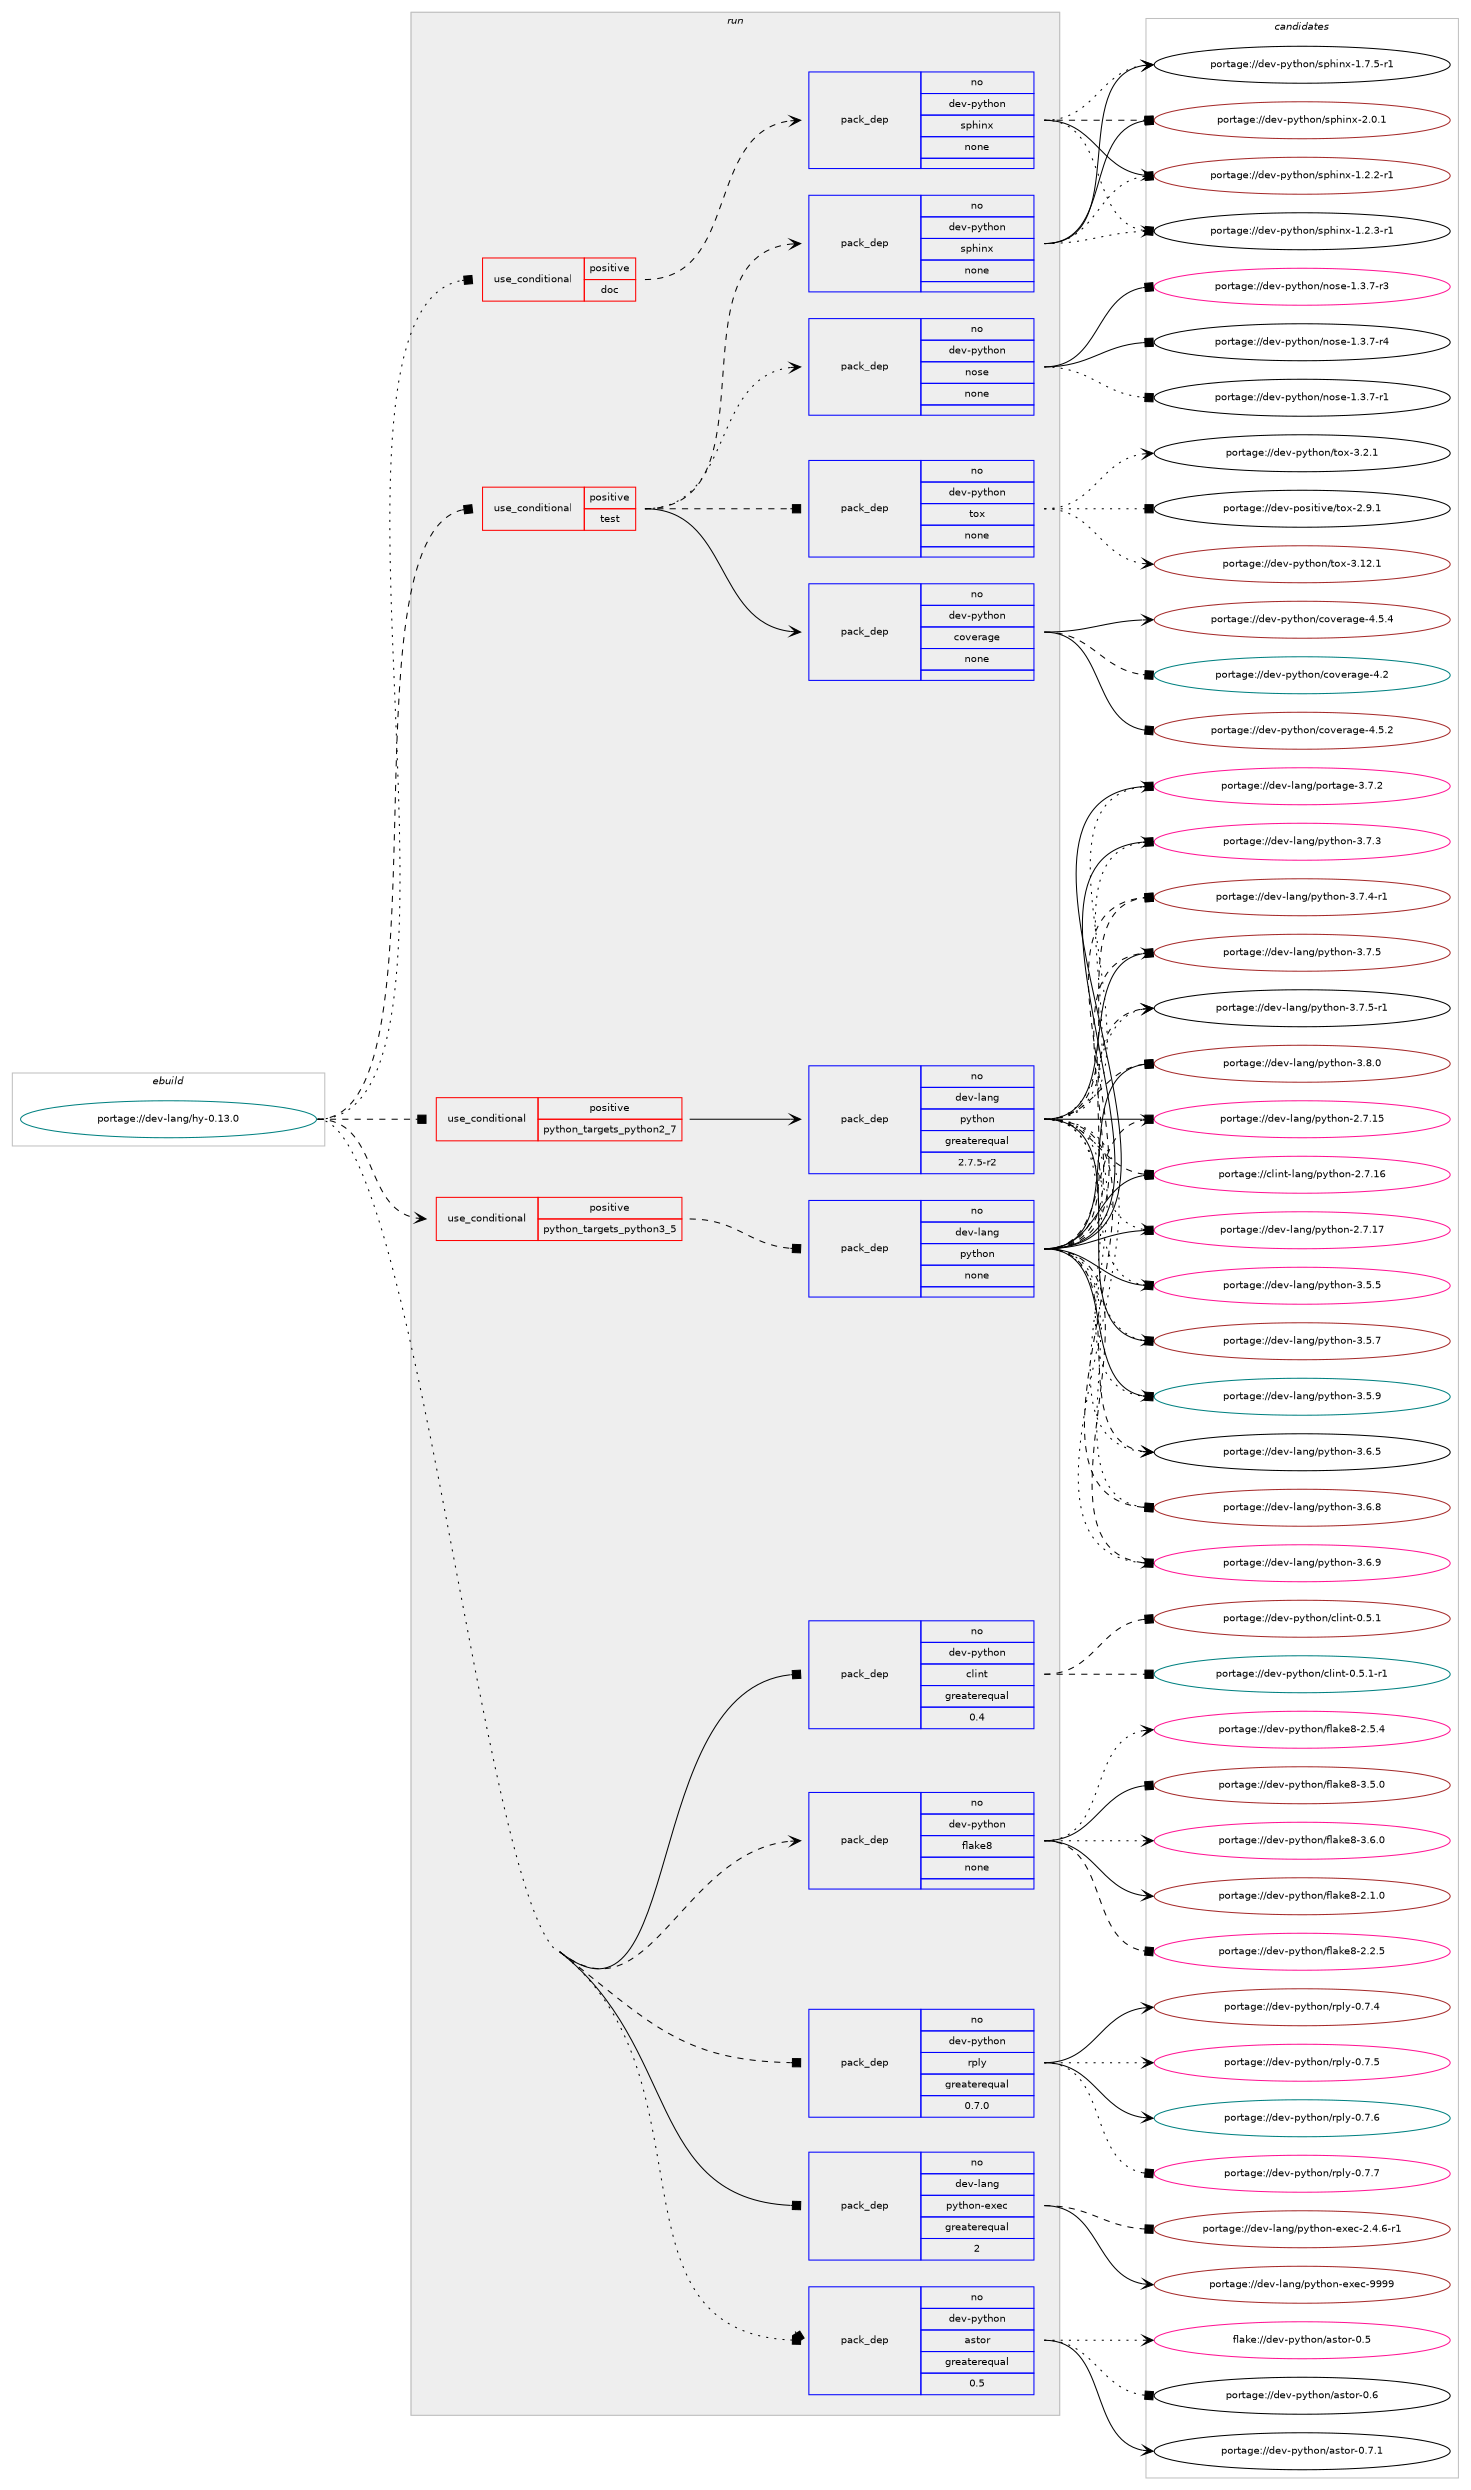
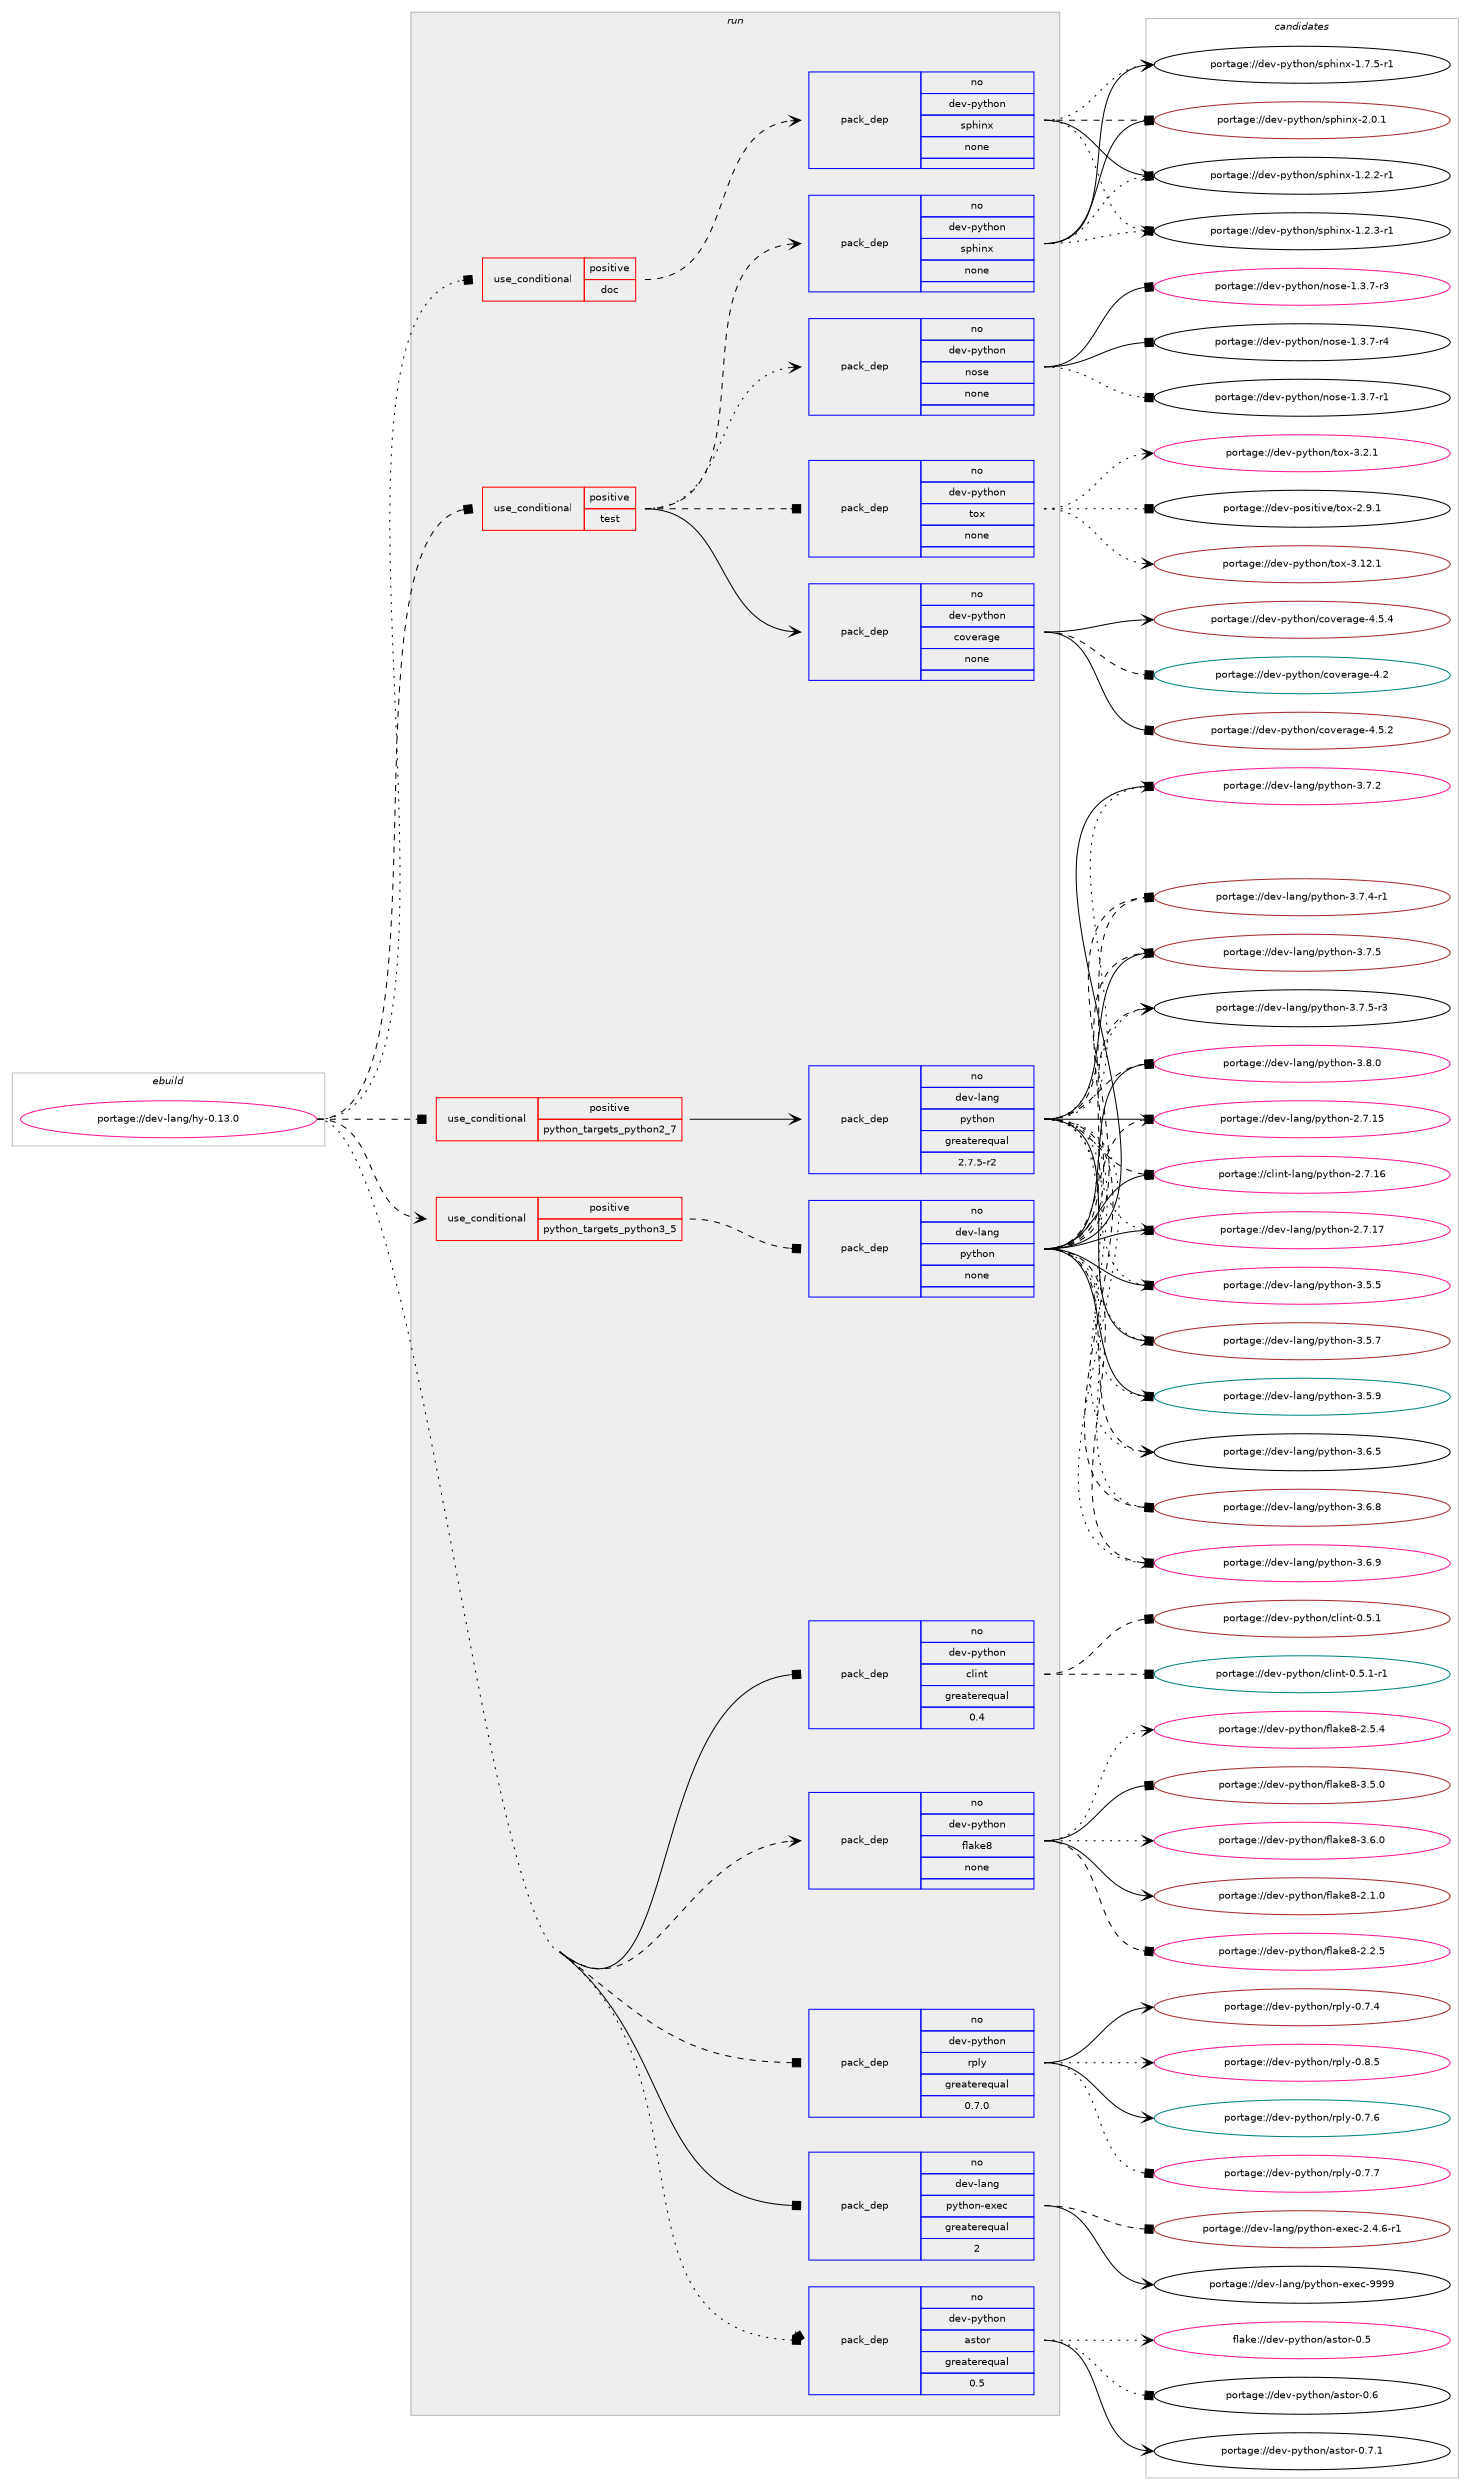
(1302, 176) -> (1302, 176)
(1302, 453) -> (1302, 453)
(1302, 786) -> (1302, 786)
(1302, 842) -> none
(1302, 1008) -> (1302, 1008)
(1302, 1064) -> (1302, 1064)
(169, 1119) -> (169, 1119)
(1302, 2063) -> (1302, 2063)
(1302, 2285) -> (1302, 2285)
